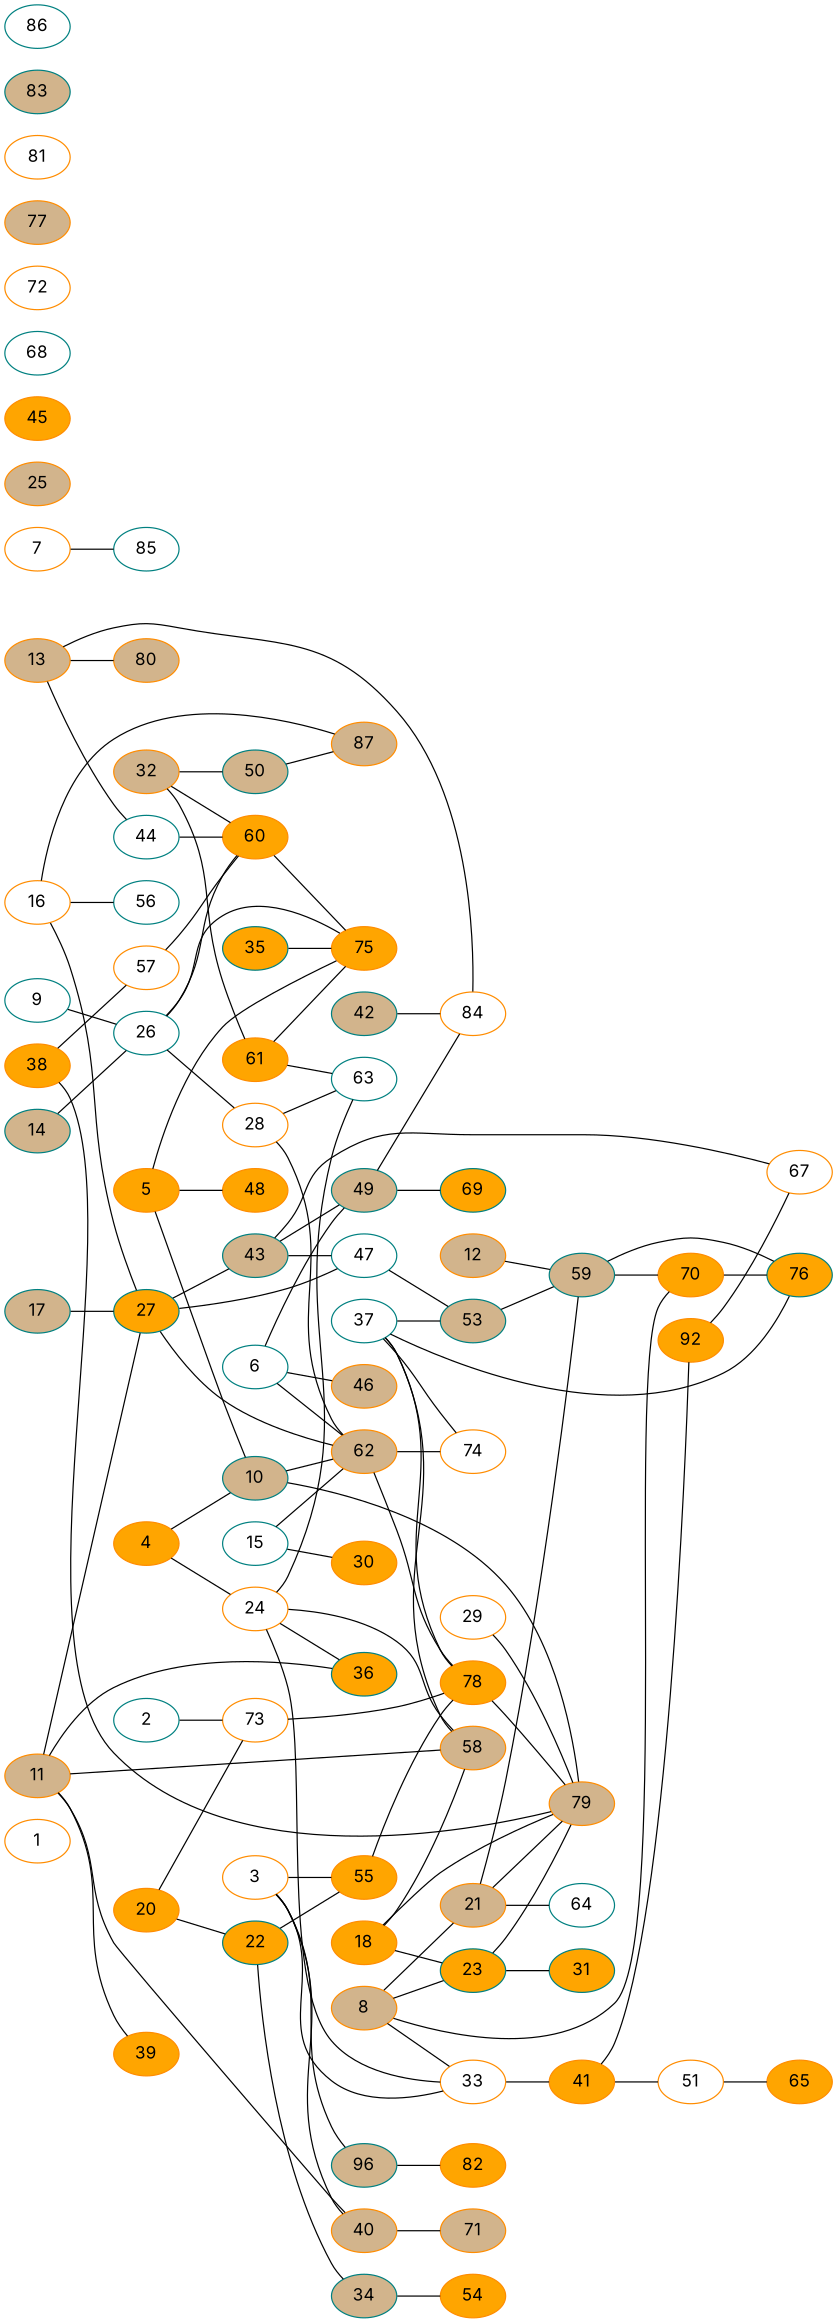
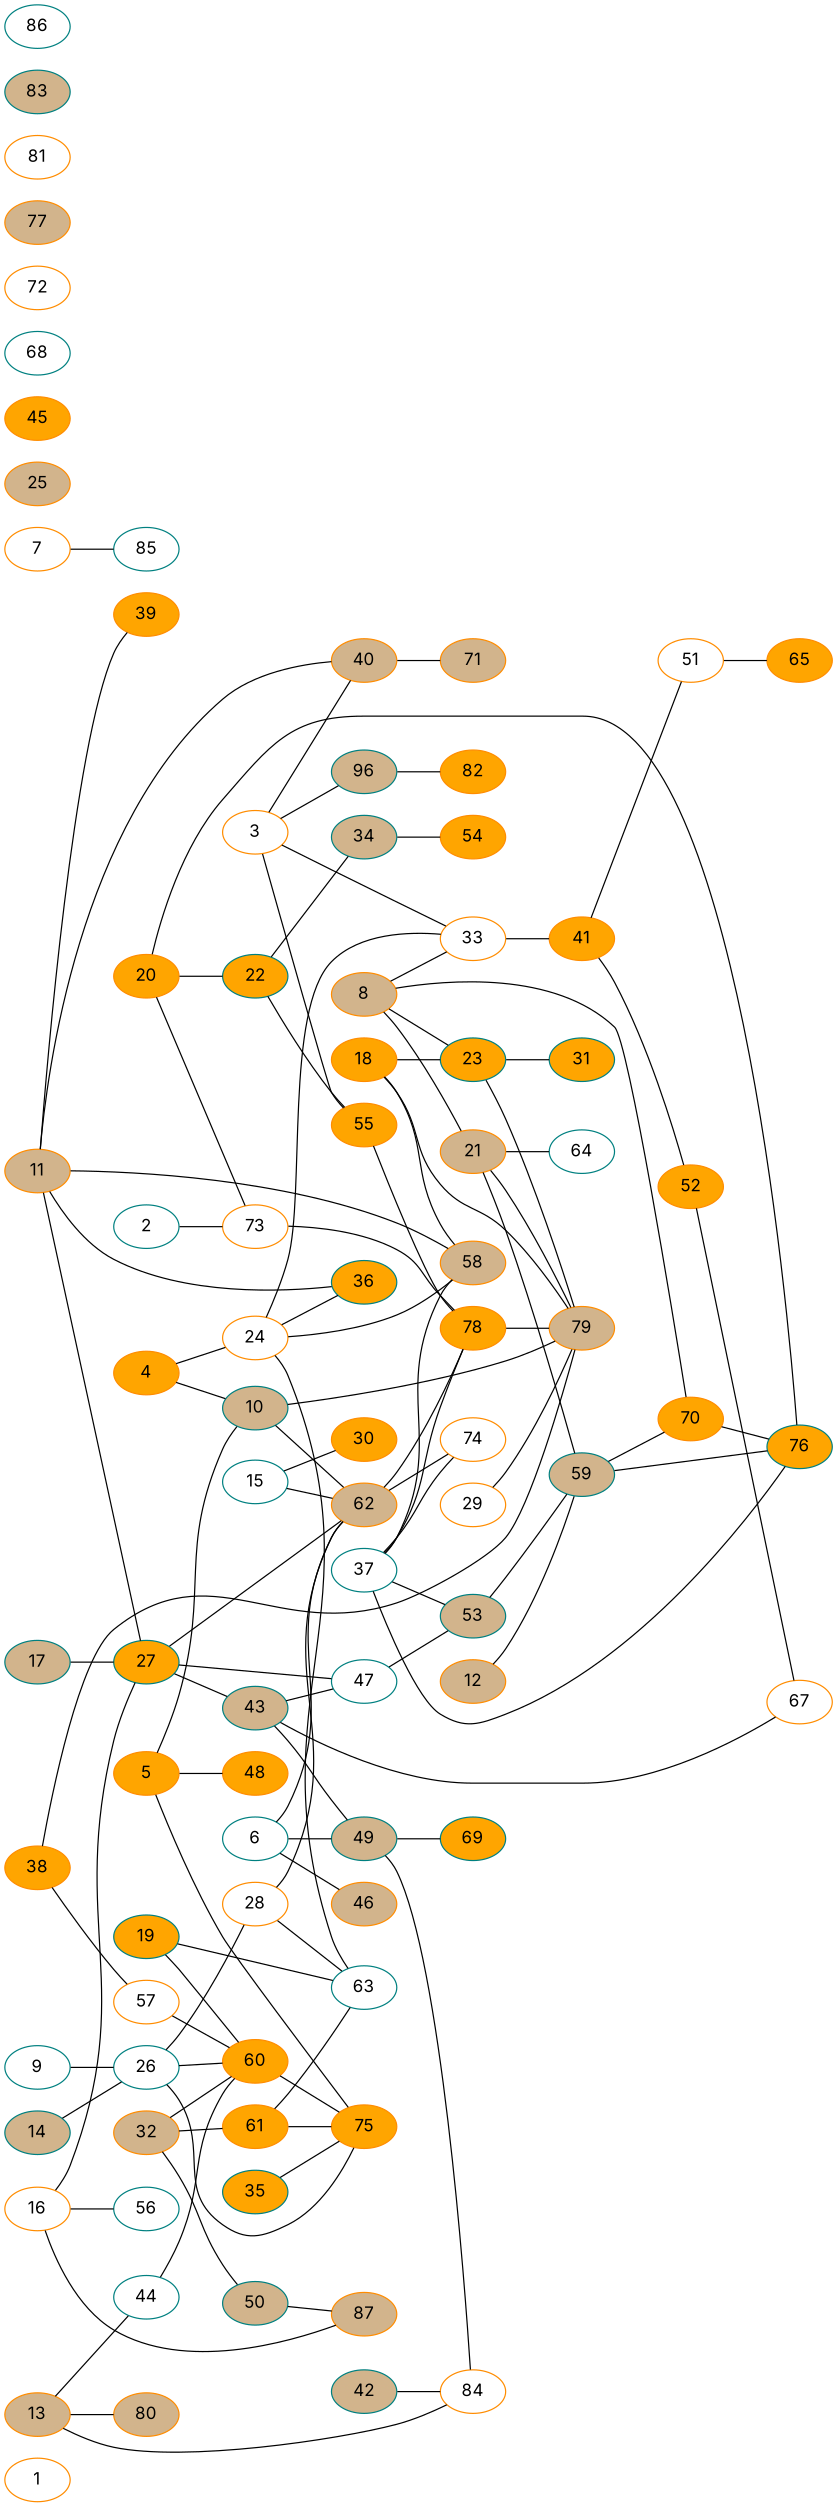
none -> (659, 779)
(691, 1340) -> (691, 1187)
none -> (146, 1937)
